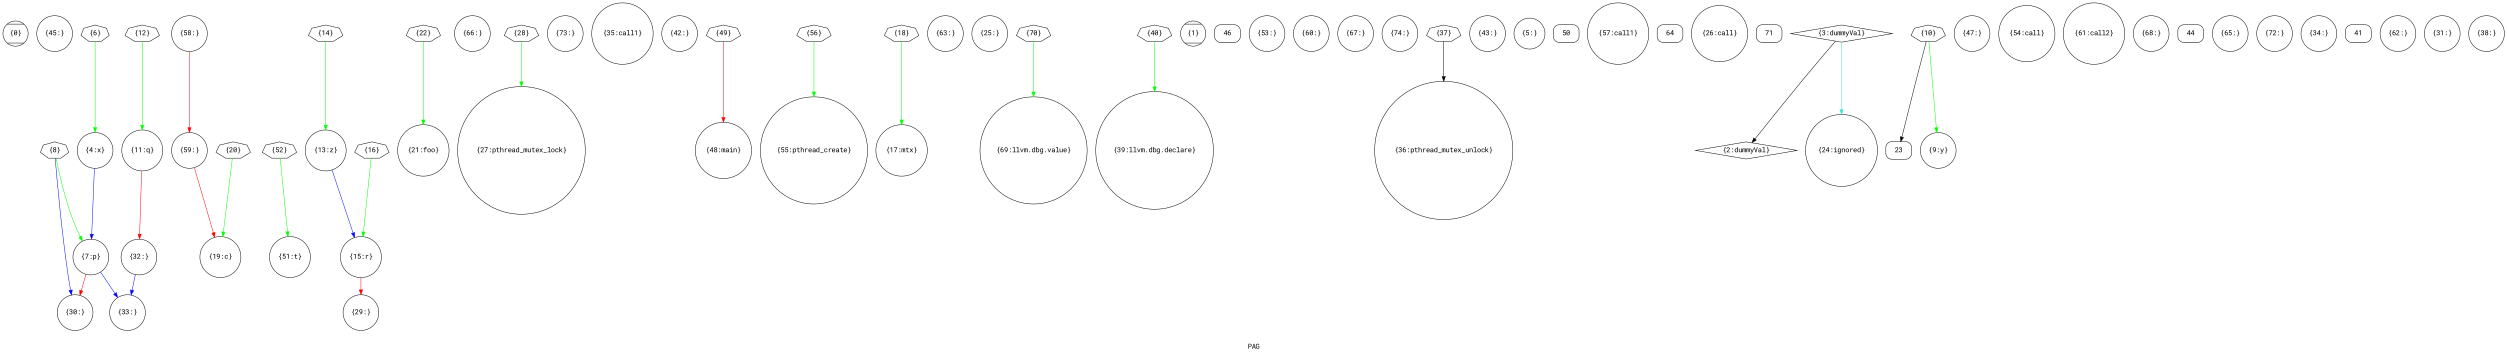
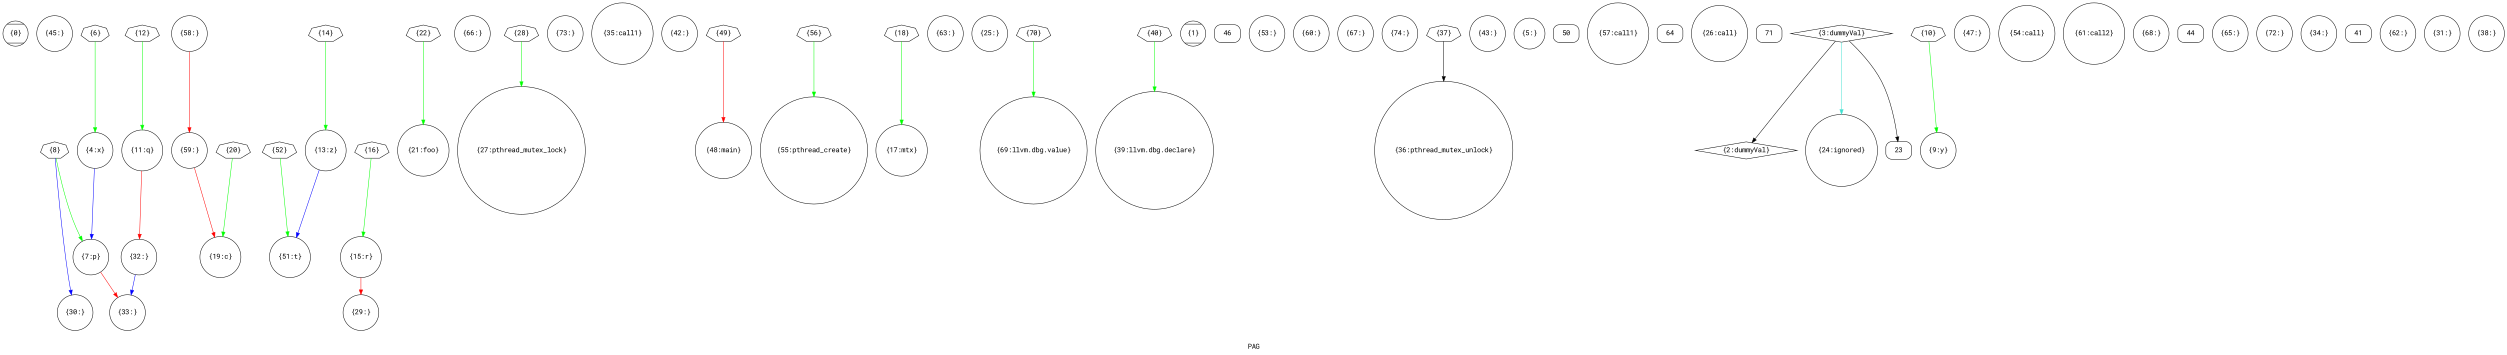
(1914, 89) -> (1883, 84)
(343, 201) -> (309, 201)
(84, 282) -> none
(108, 283) -> (108, 283)
